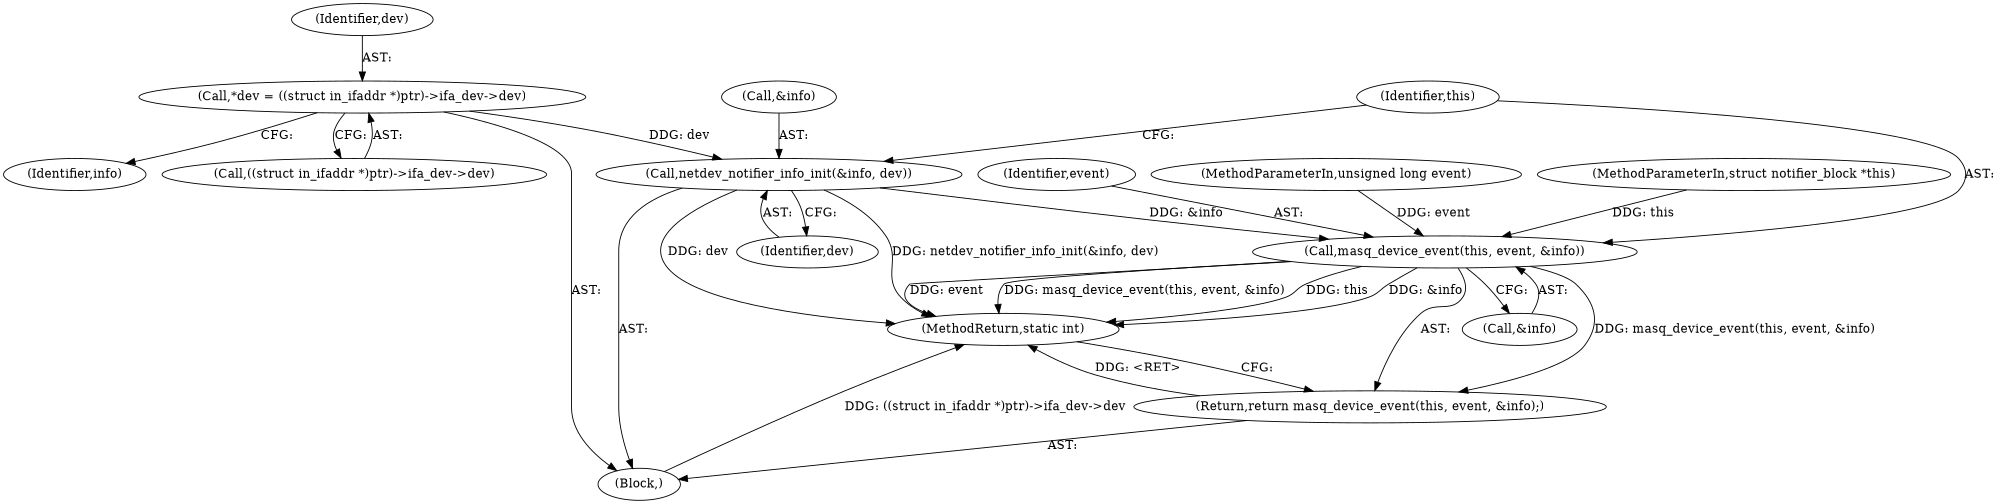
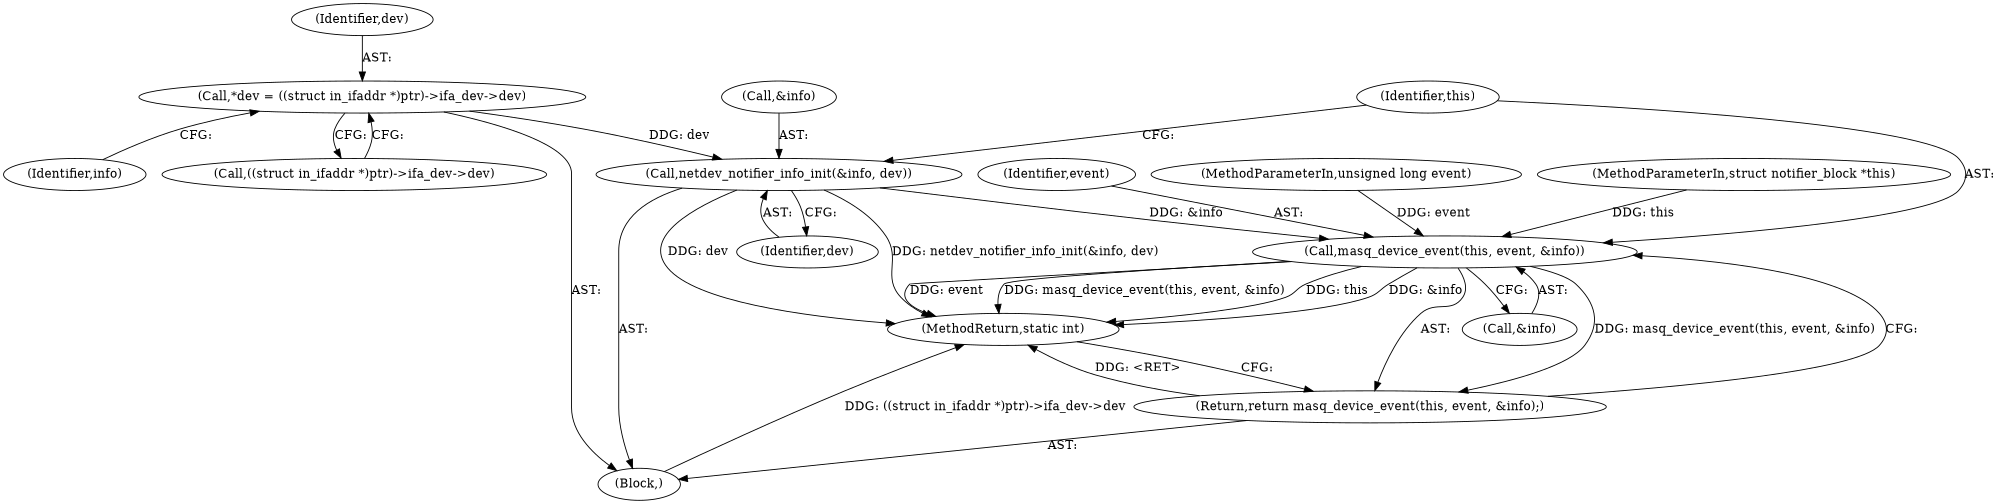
(390, 136) -> (390, 136)
(227, 140) -> (175, 131)
none -> (1856, 357)
